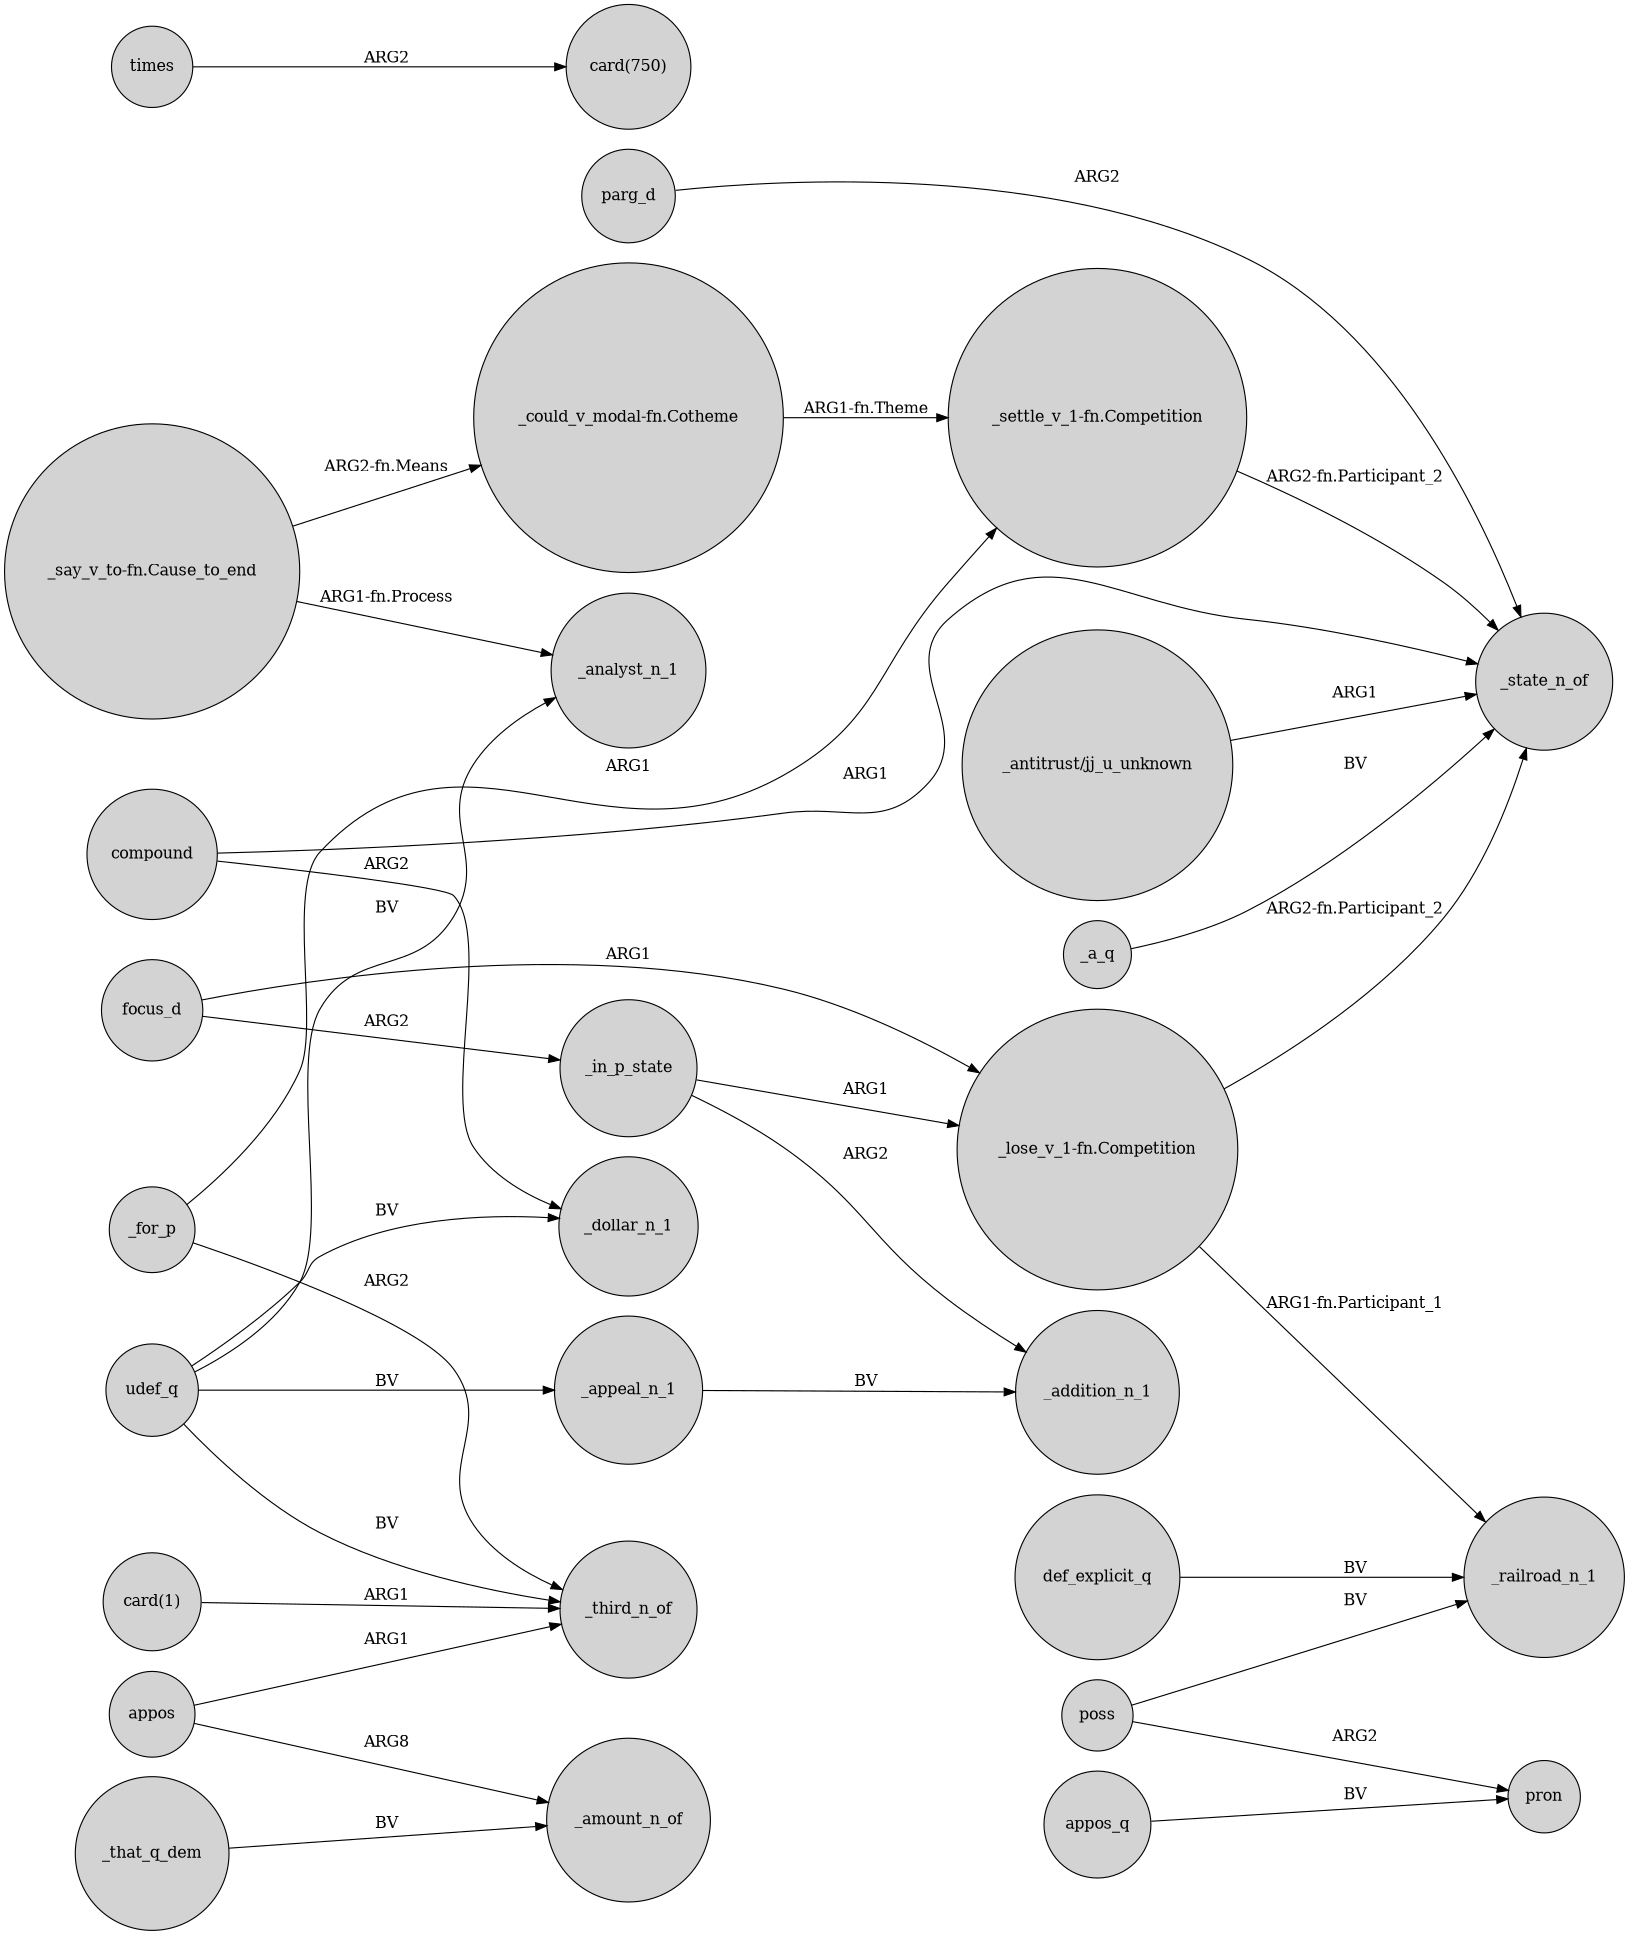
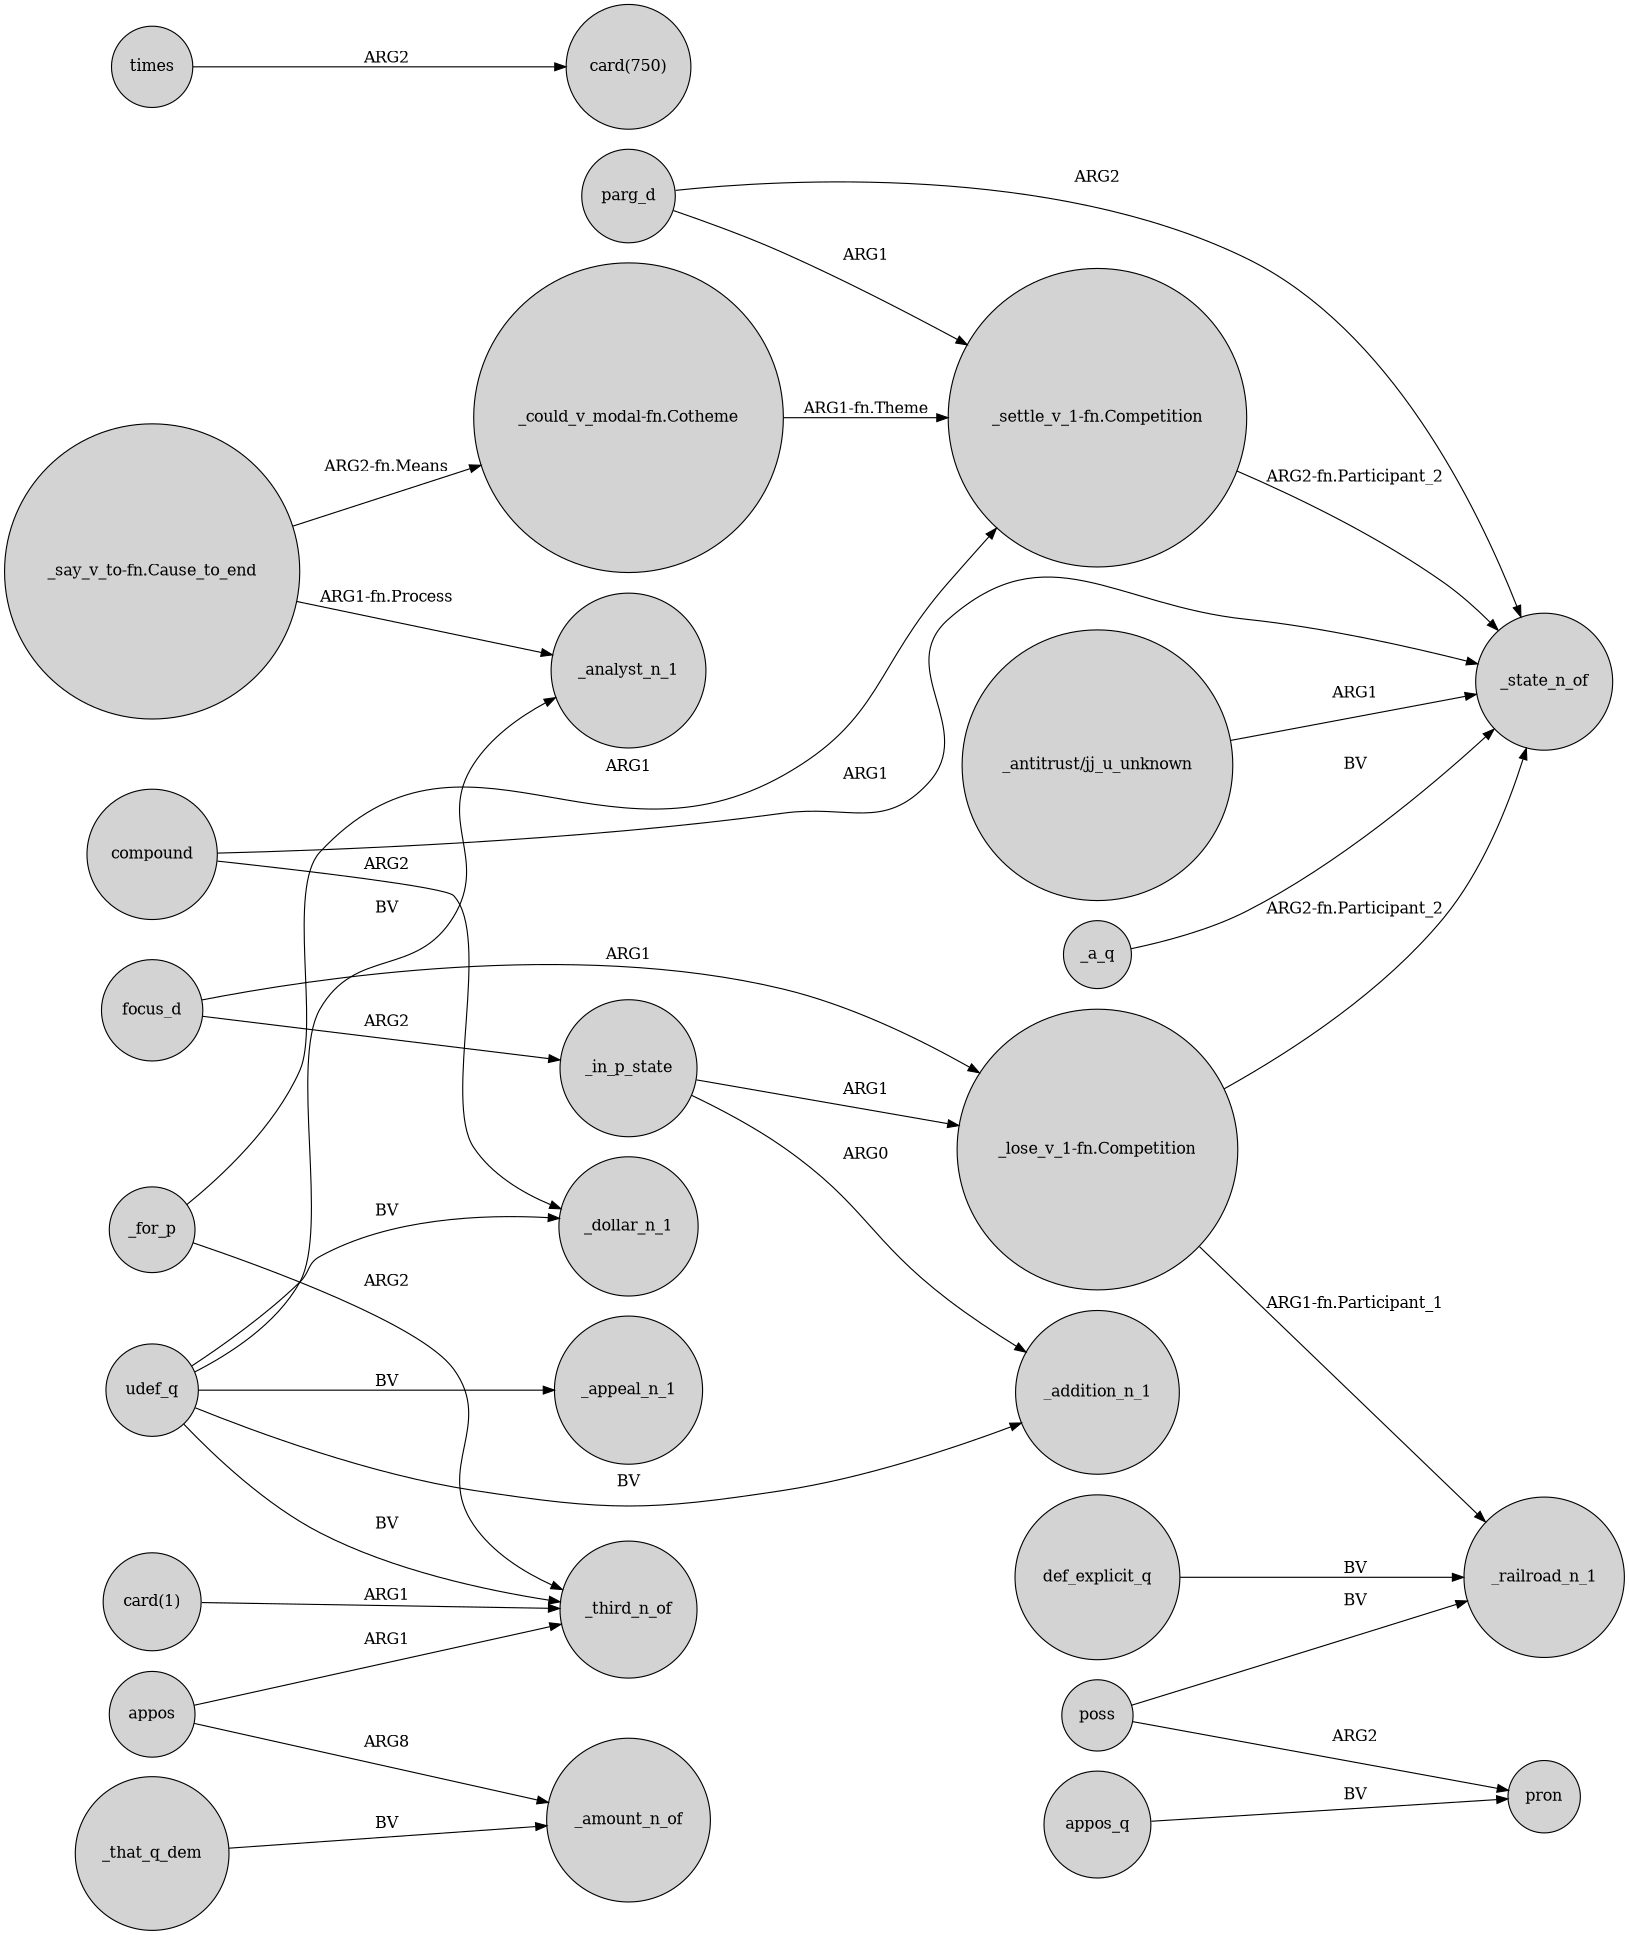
none -> (818, 269)
(866, 1155) -> (866, 1155)
(853, 1391) -> (601, 1505)
